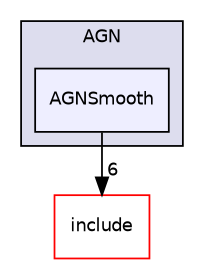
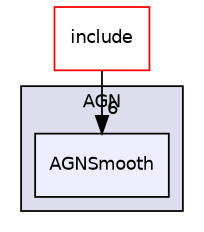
(102, 157) -> (102, 97)
